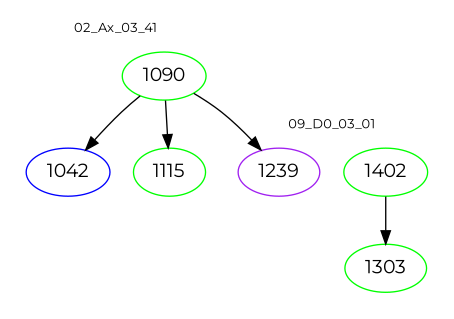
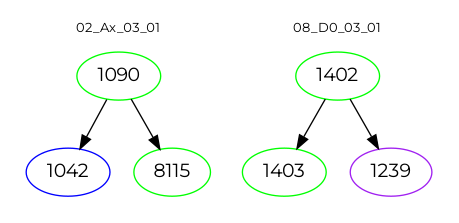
(116, 29) -> (119, 29)
(236, 124) -> (361, 118)
(332, 125) -> (338, 29)
(170, 172) -> (172, 172)
(386, 268) -> (284, 172)
